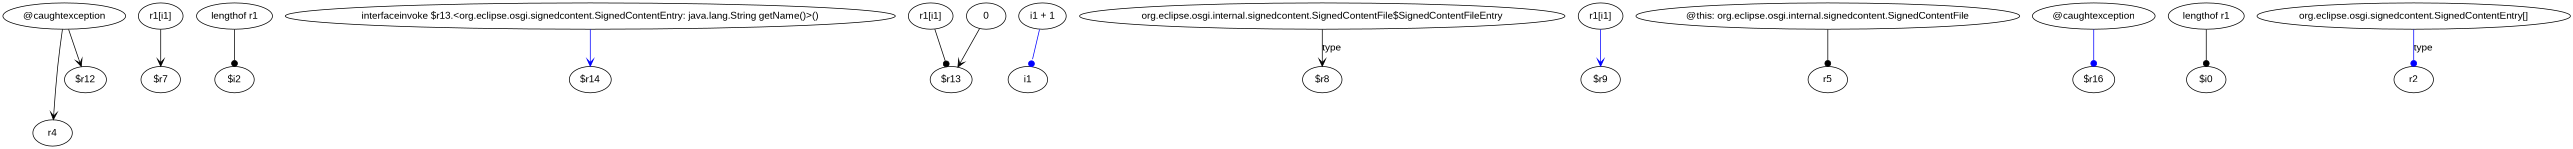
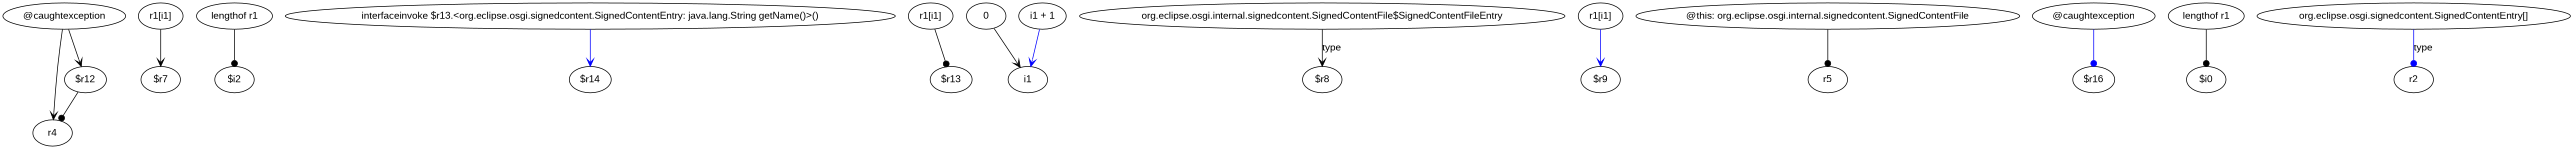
(1036, 44) -> (1036, 44)
(971, 45) -> (1005, 45)
none -> (71, 104)
